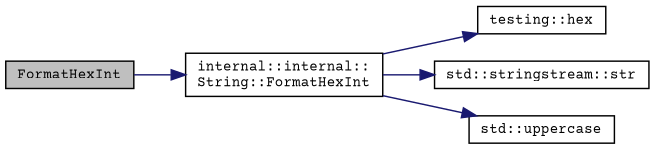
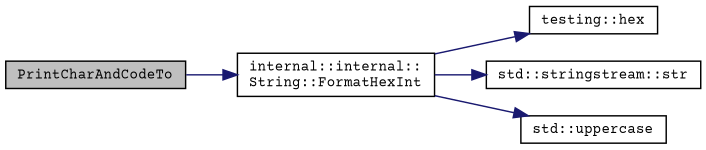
(70, 75) -> (96, 75)
